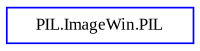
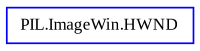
(100, 25) -> (100, 25)
